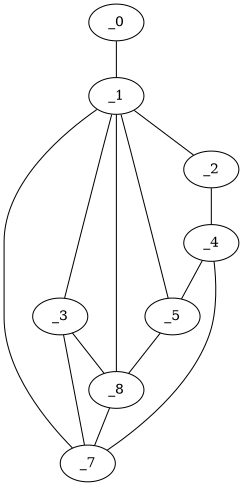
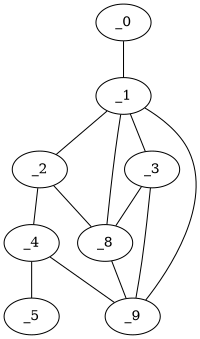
(145, 206) -> none
(144, 353) -> (72, 206)
(88, 463) -> (133, 316)
